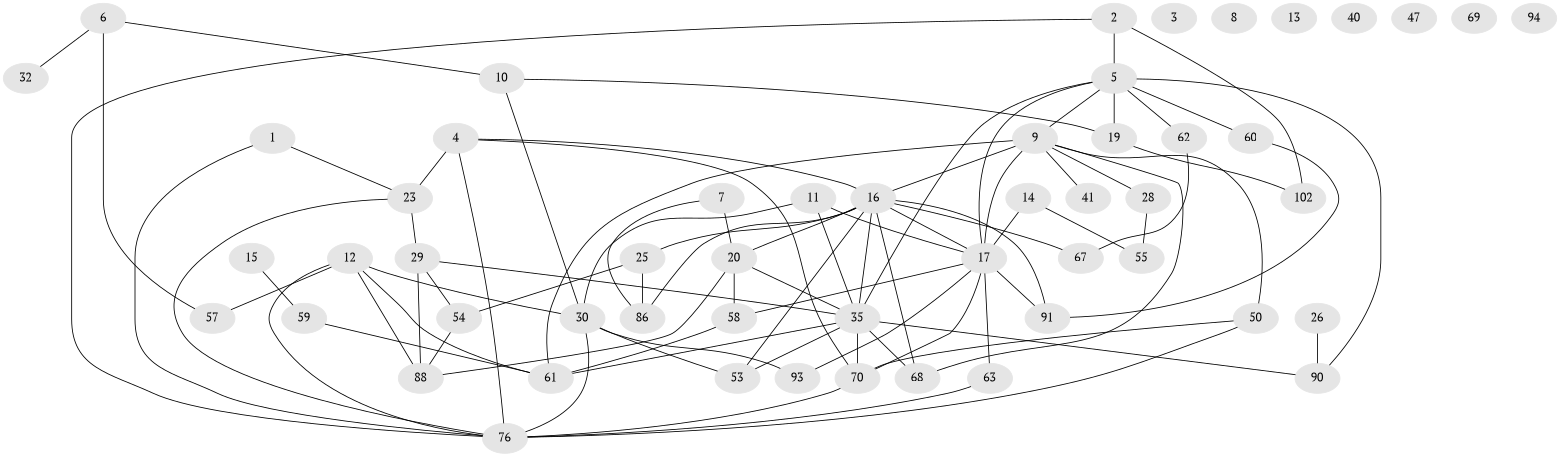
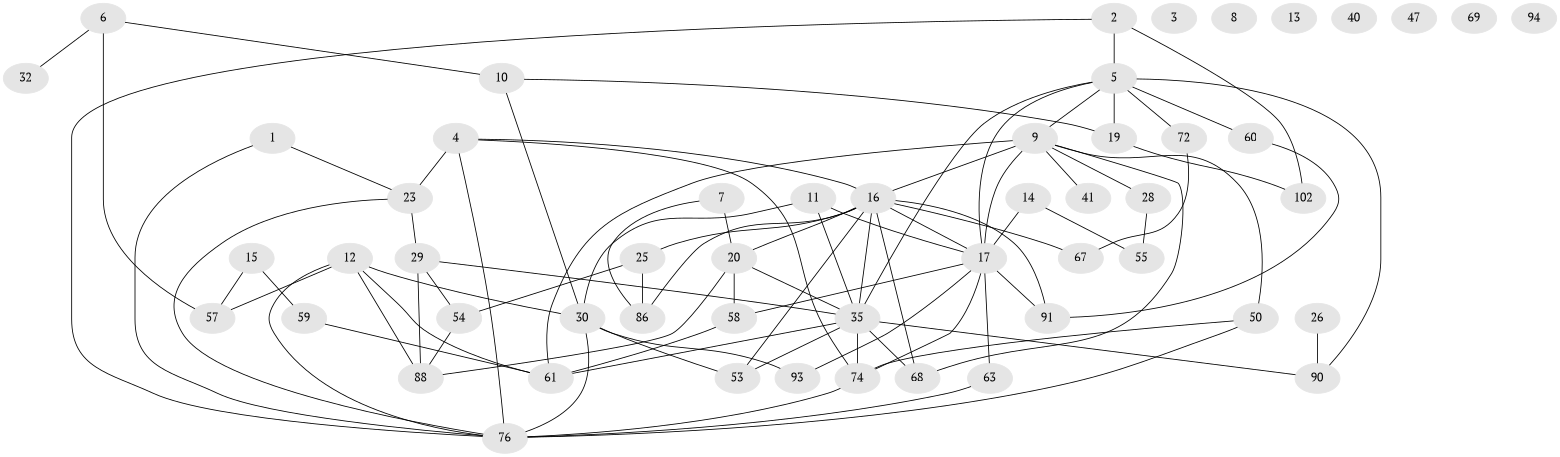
(1184, 138) -> (1184, 138)
none -> (232, 288)
(858, 378) -> (858, 378)
